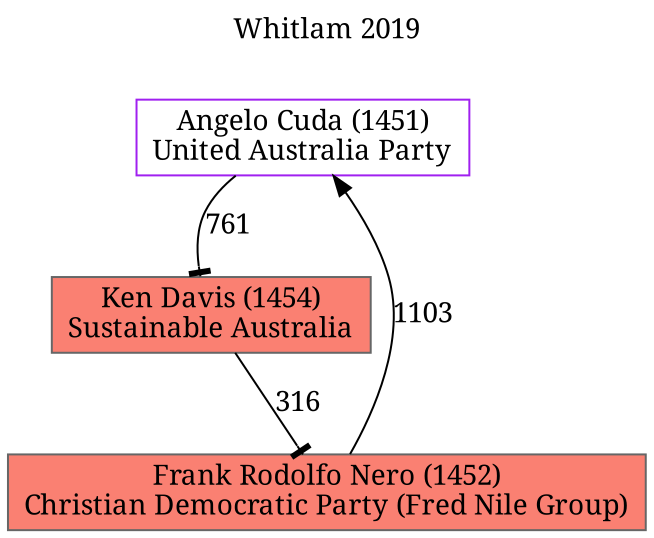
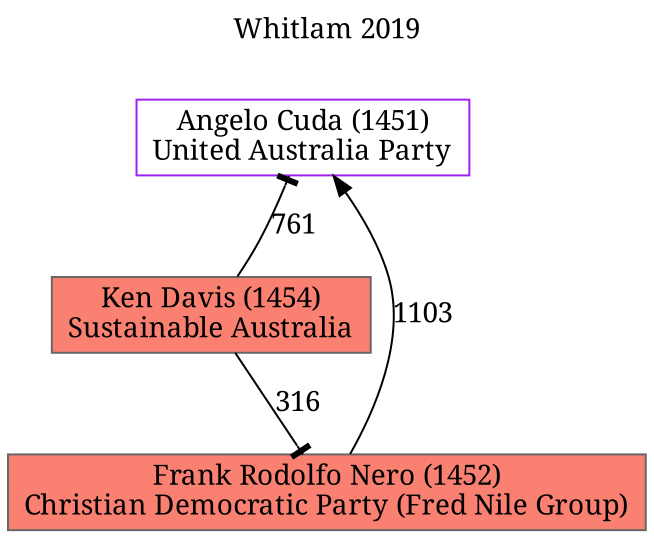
(204, 215) -> (264, 232)
